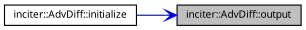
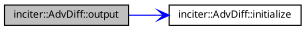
(151, 15) -> (143, 15)
